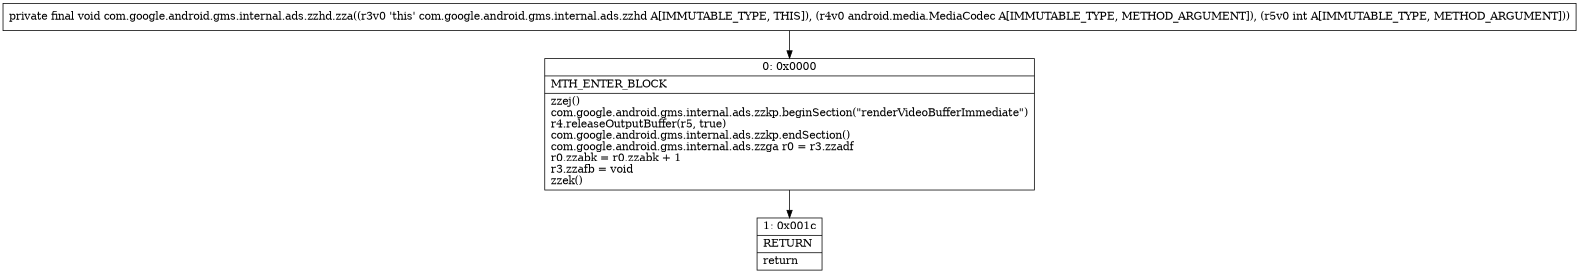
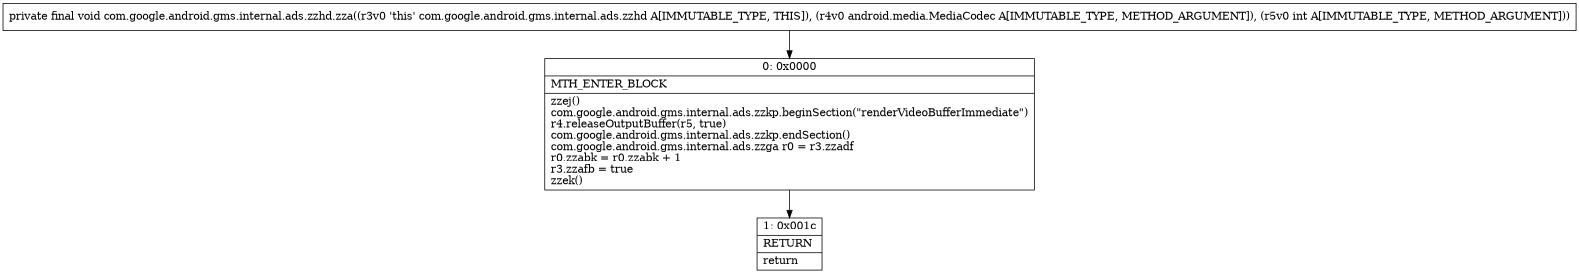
(592, 170) -> (592, 170)
